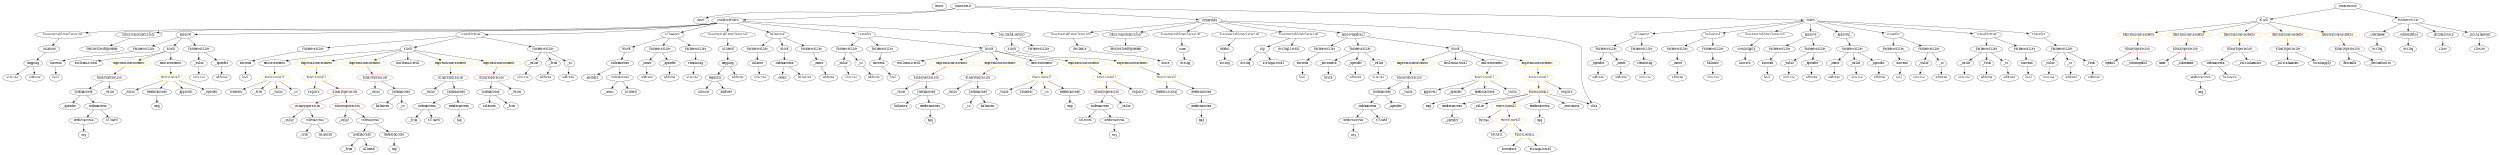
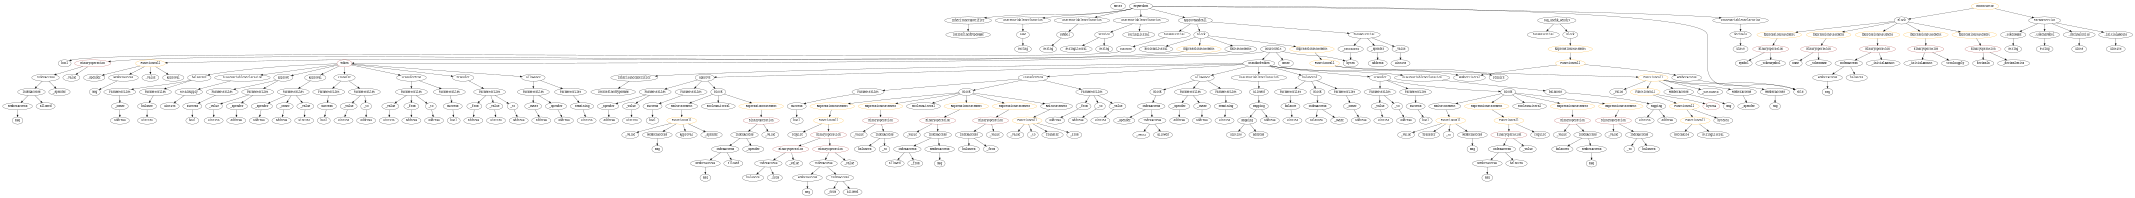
(2348, 6) -> (1985, 6)
(1086, 13) -> (1313, 56)
(867, 27) -> (1363, 71)
(1262, 49) -> (1104, 35)
